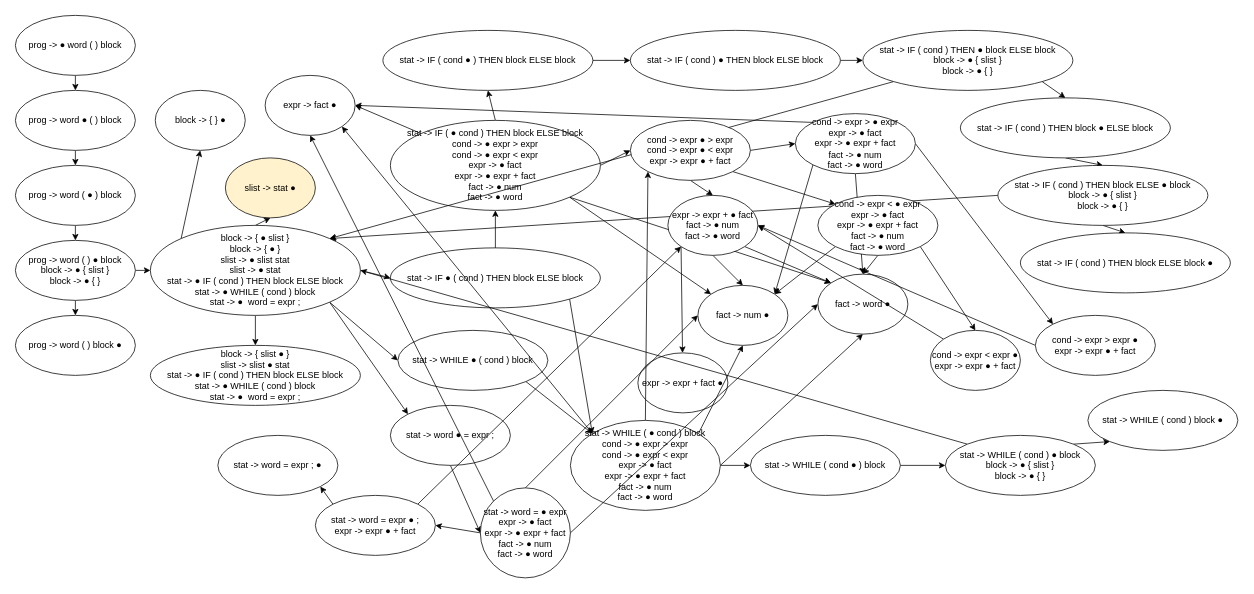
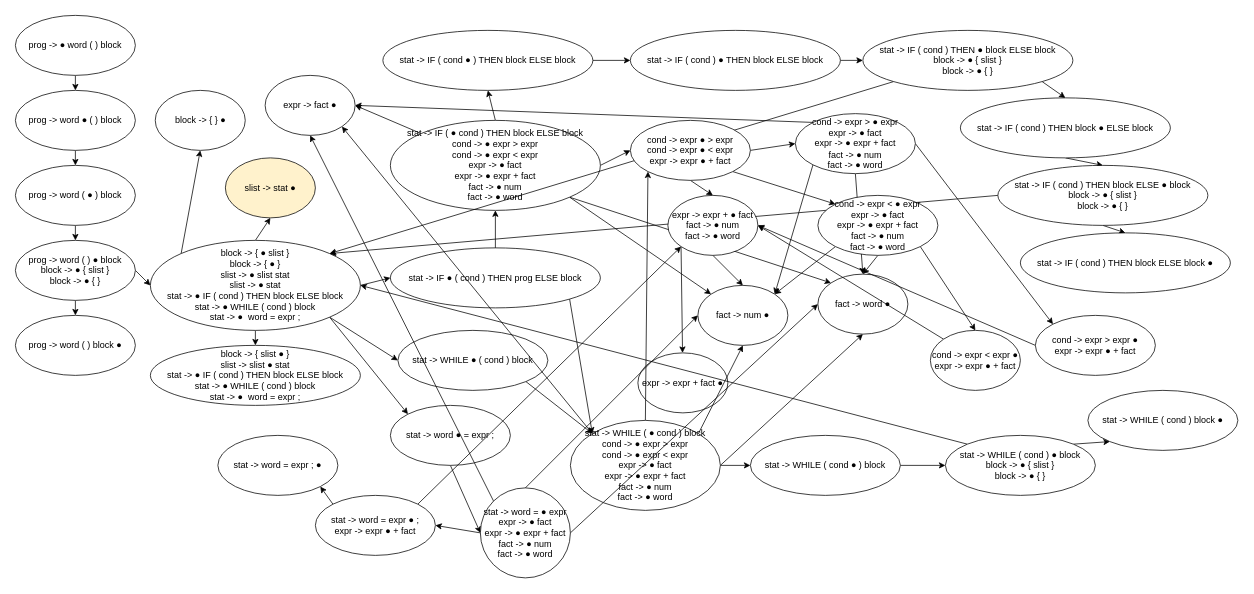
(780, 261) -> none
(255, 270) -> (255, 285)
(495, 278) -> (495, 278)
